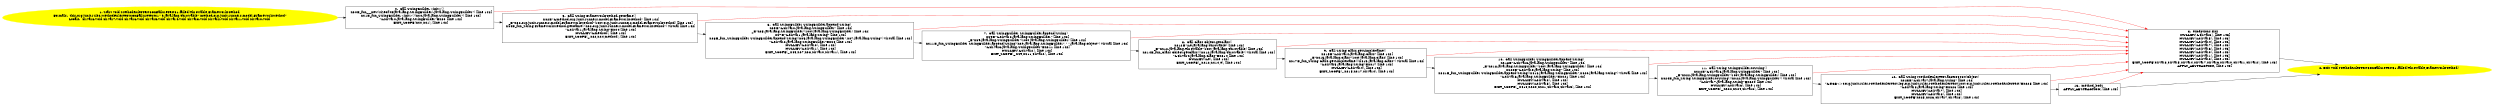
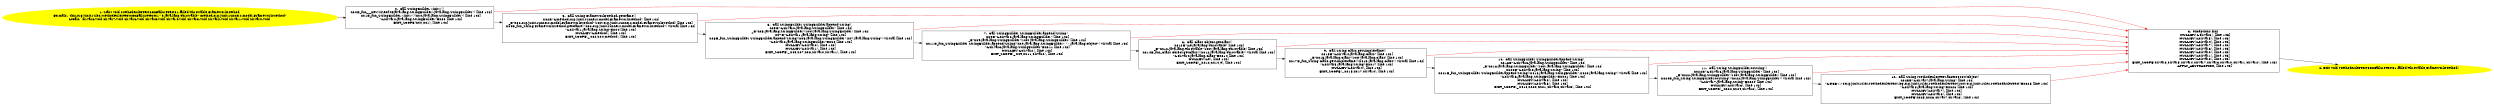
(2089, 89) -> none
